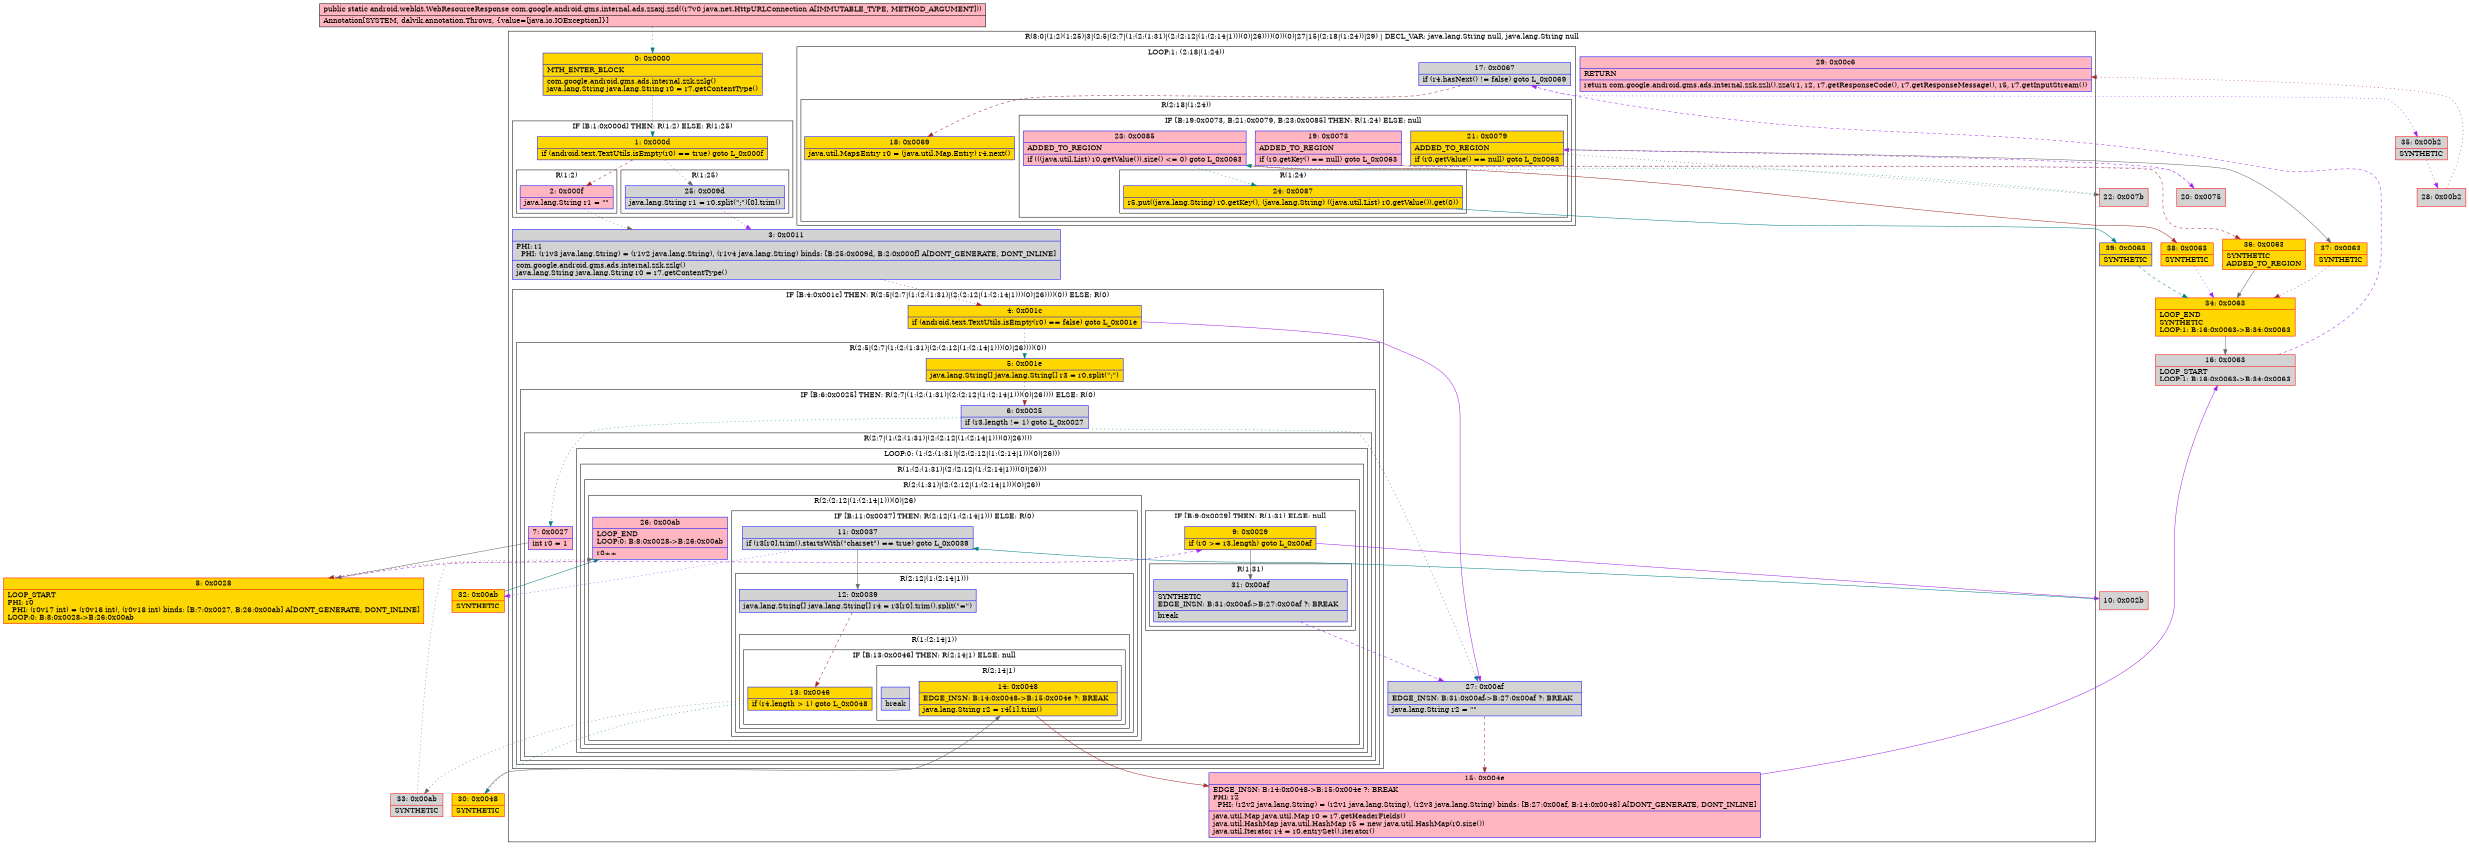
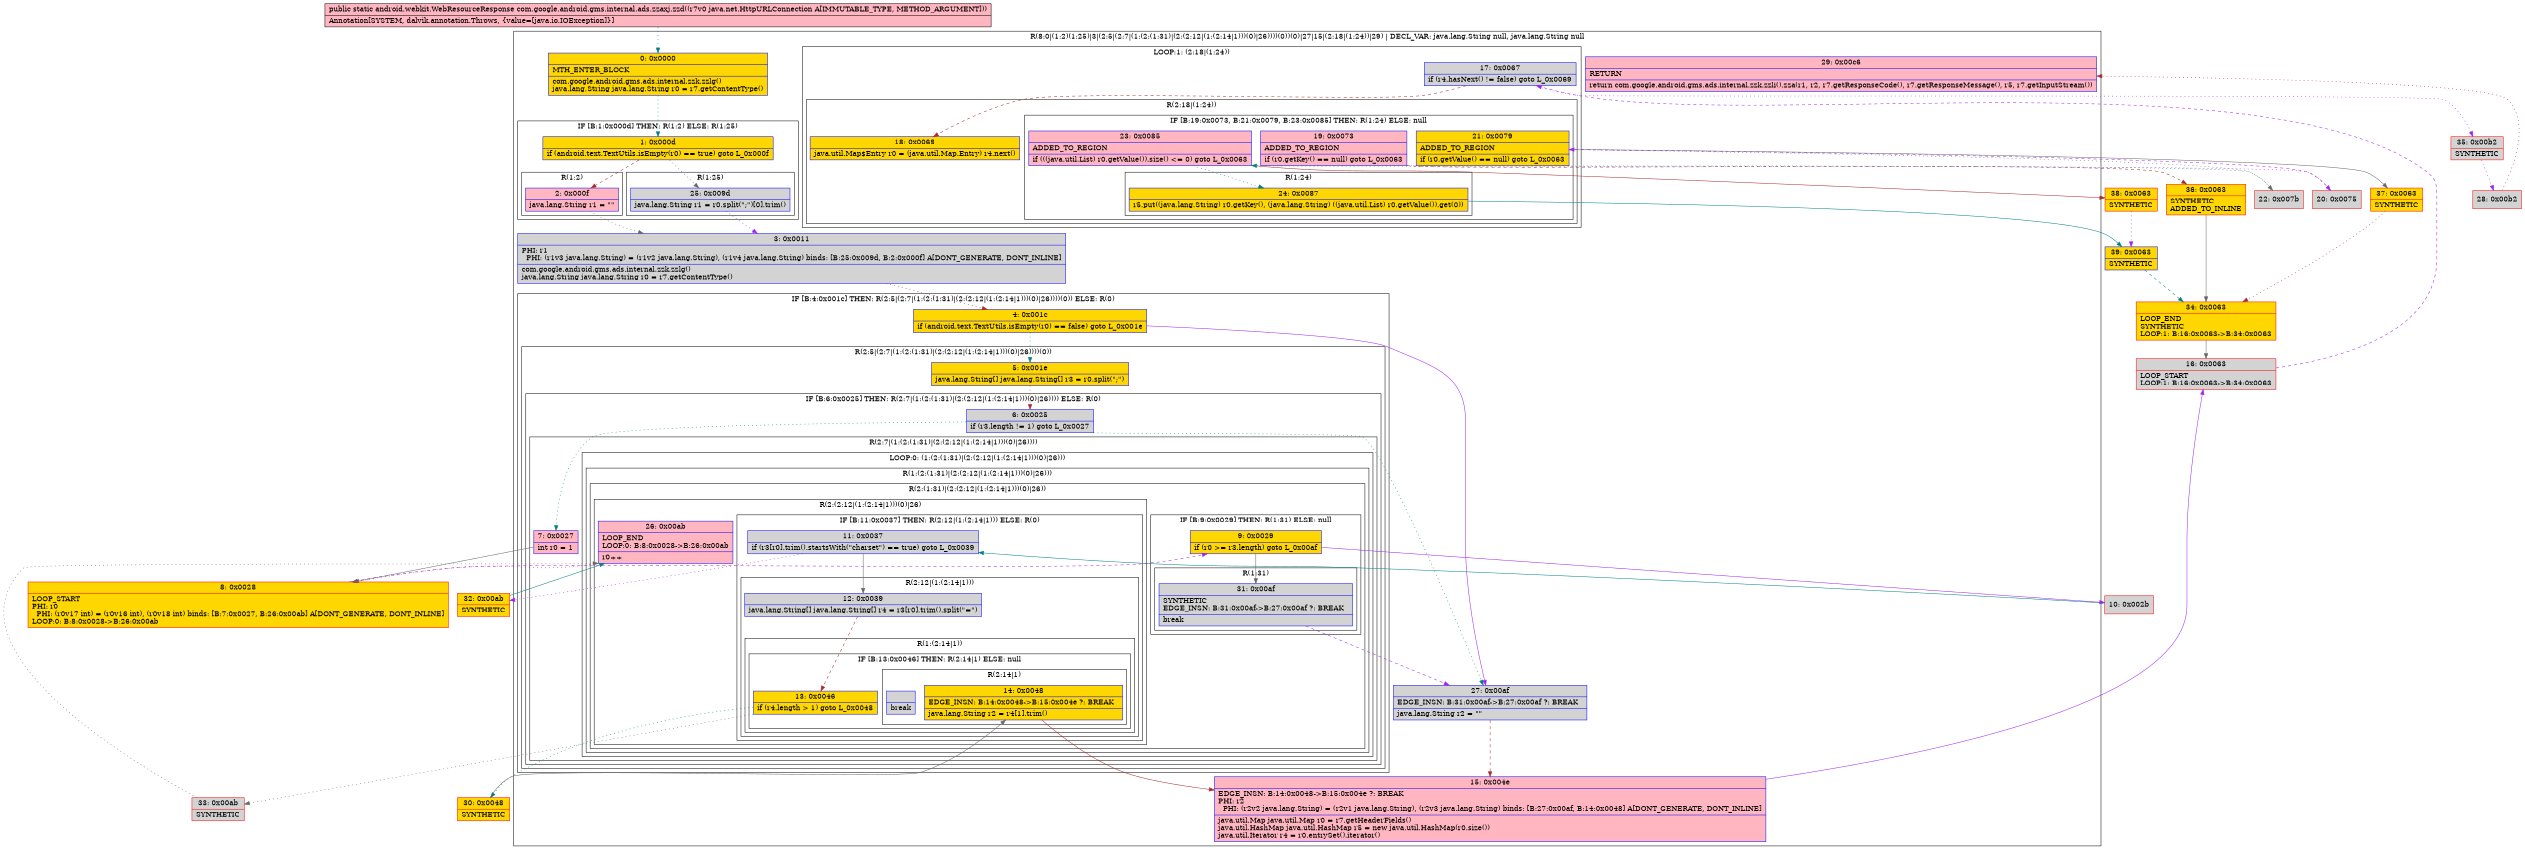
(2264, 264) -> (2206, 209)
(2202, 280) -> (2131, 226)
